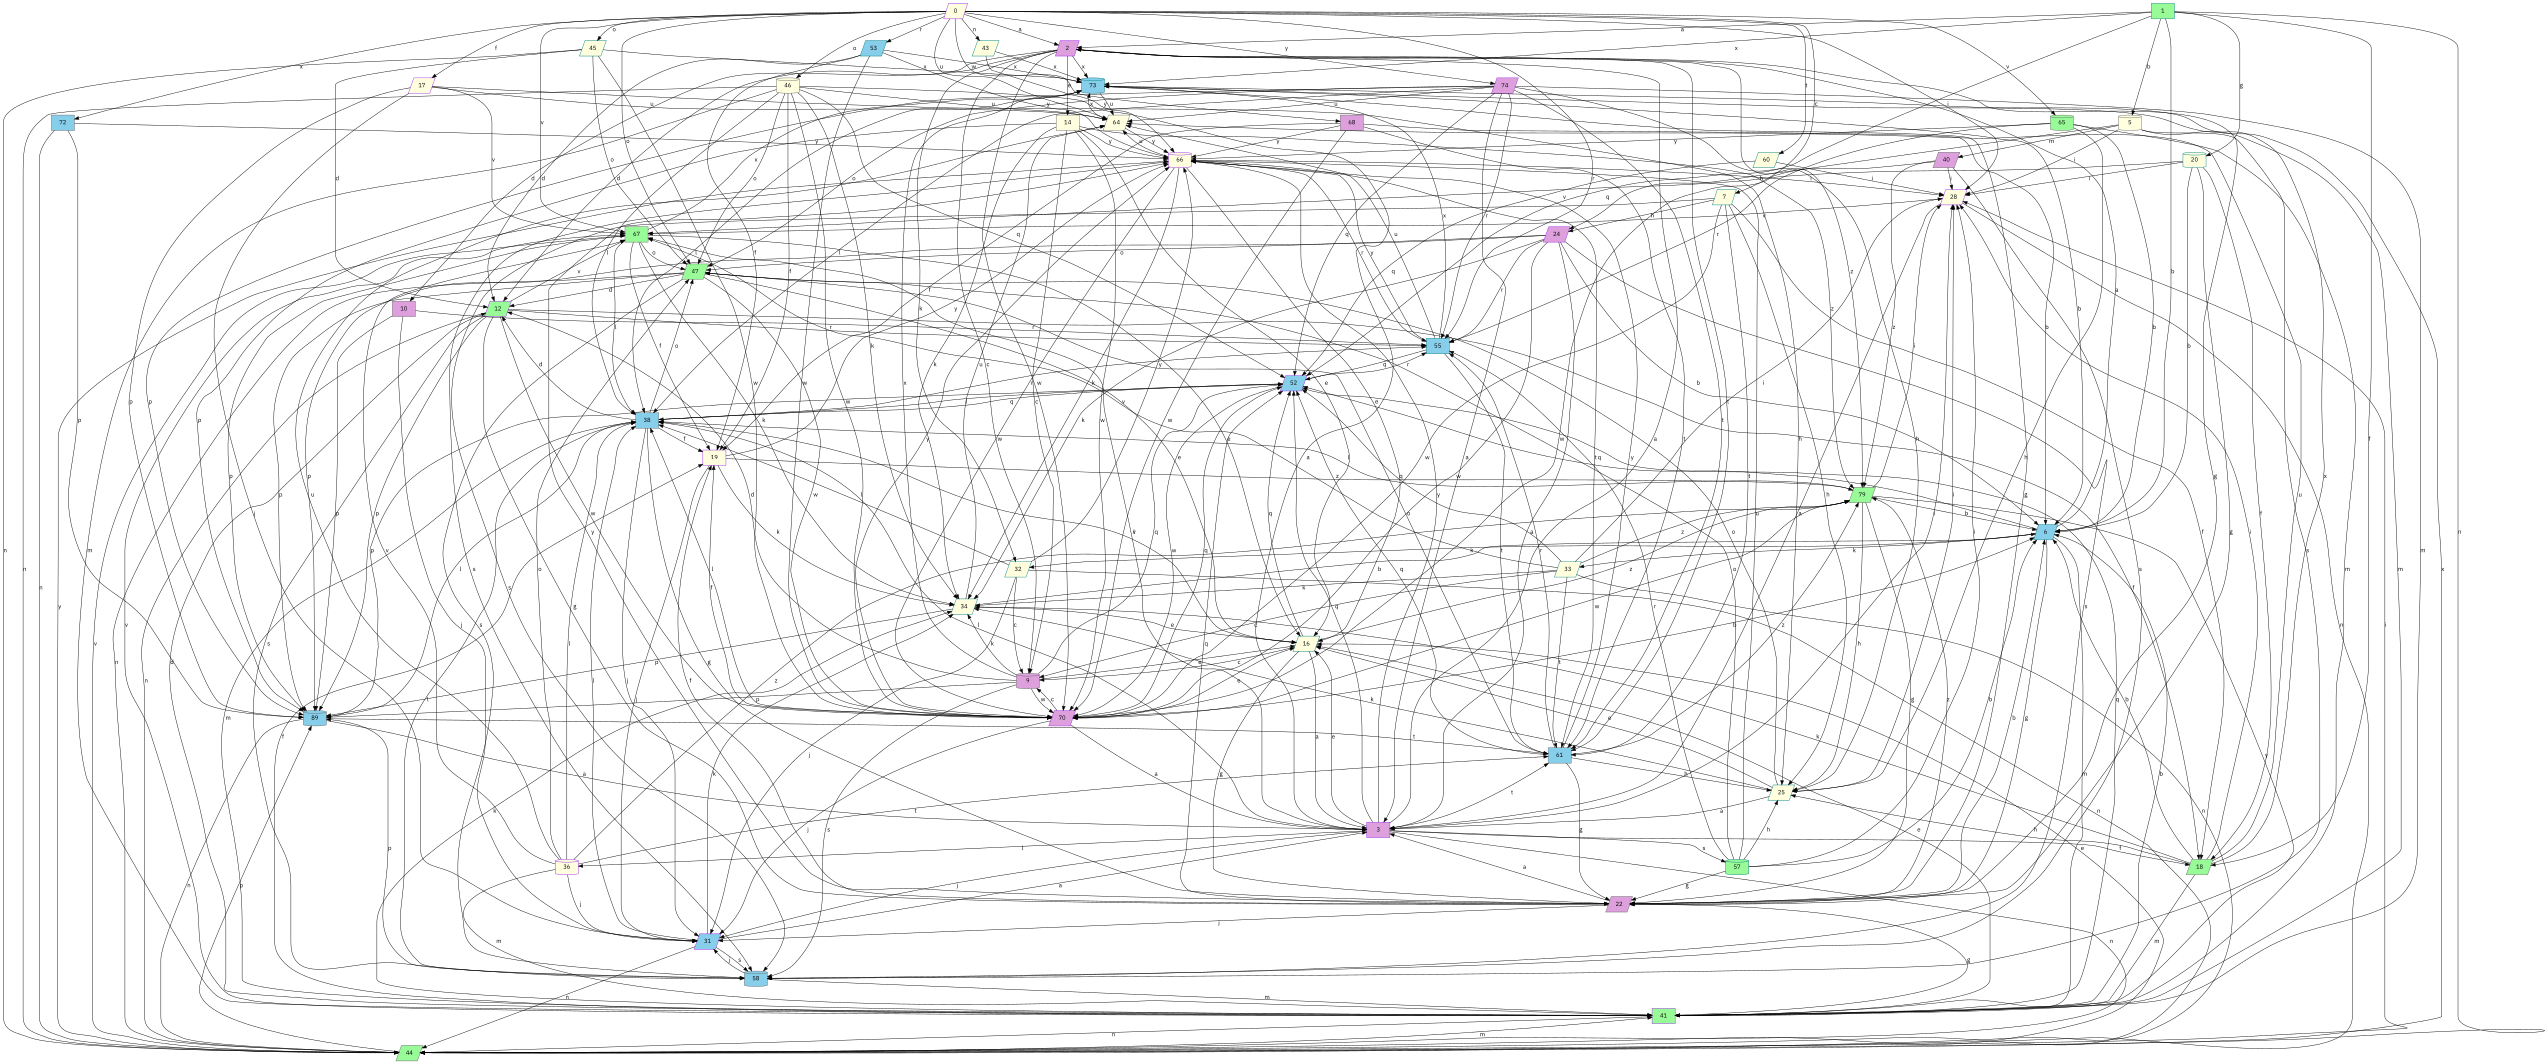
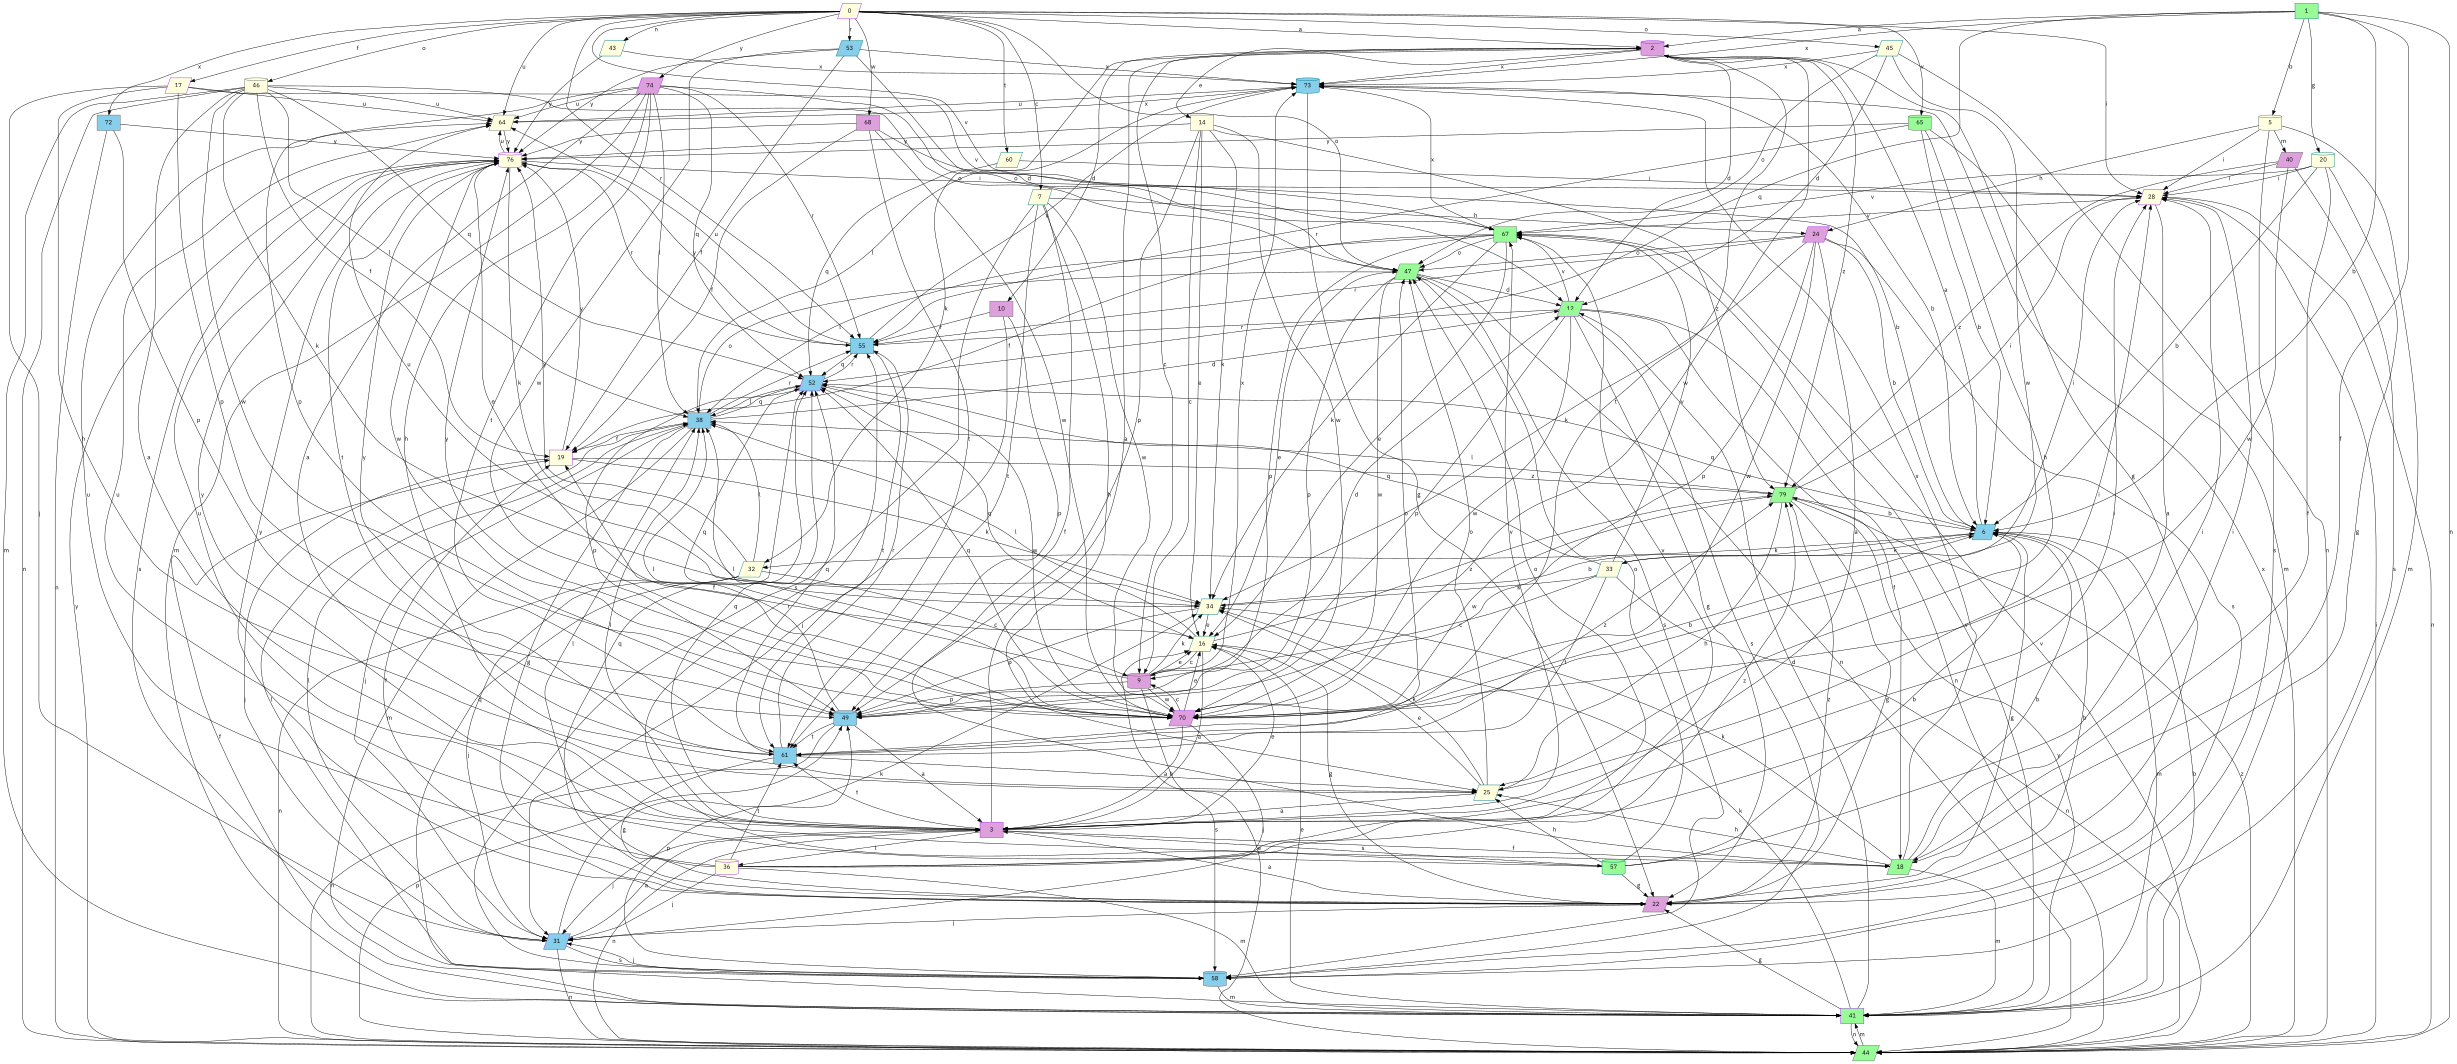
(1067, 48) -> (1653, 48)
(1180, 160) -> (510, 160)
(1709, 516) -> (2250, 821)
(315, 718) -> (845, 718)
